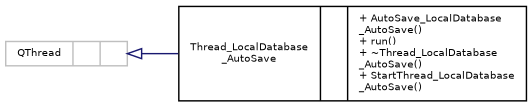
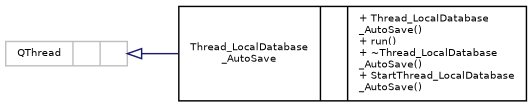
(431, 19) -> (424, 19)
